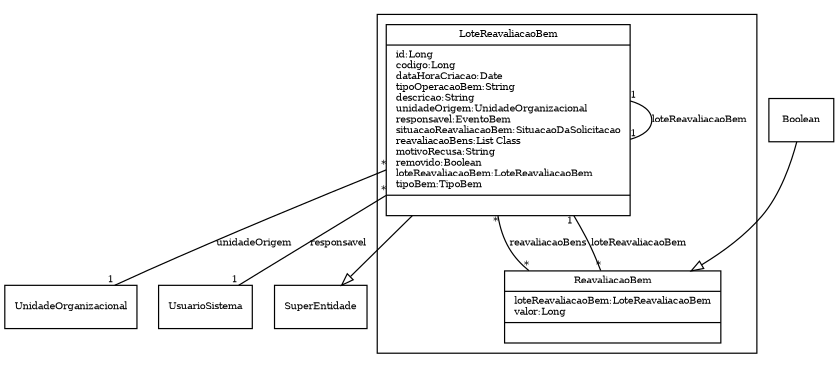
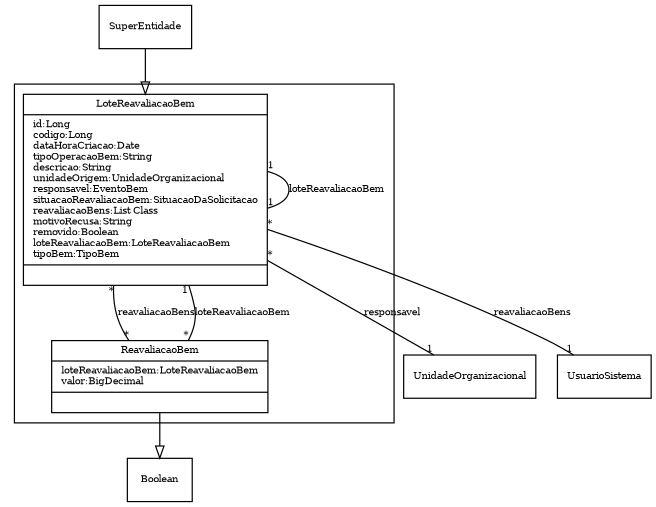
(766, 211) -> (160, 430)
(254, 243) -> (392, 313)
(338, 243) -> (532, 313)
(384, 243) -> (145, 65)
(540, 312) -> (103, 381)
